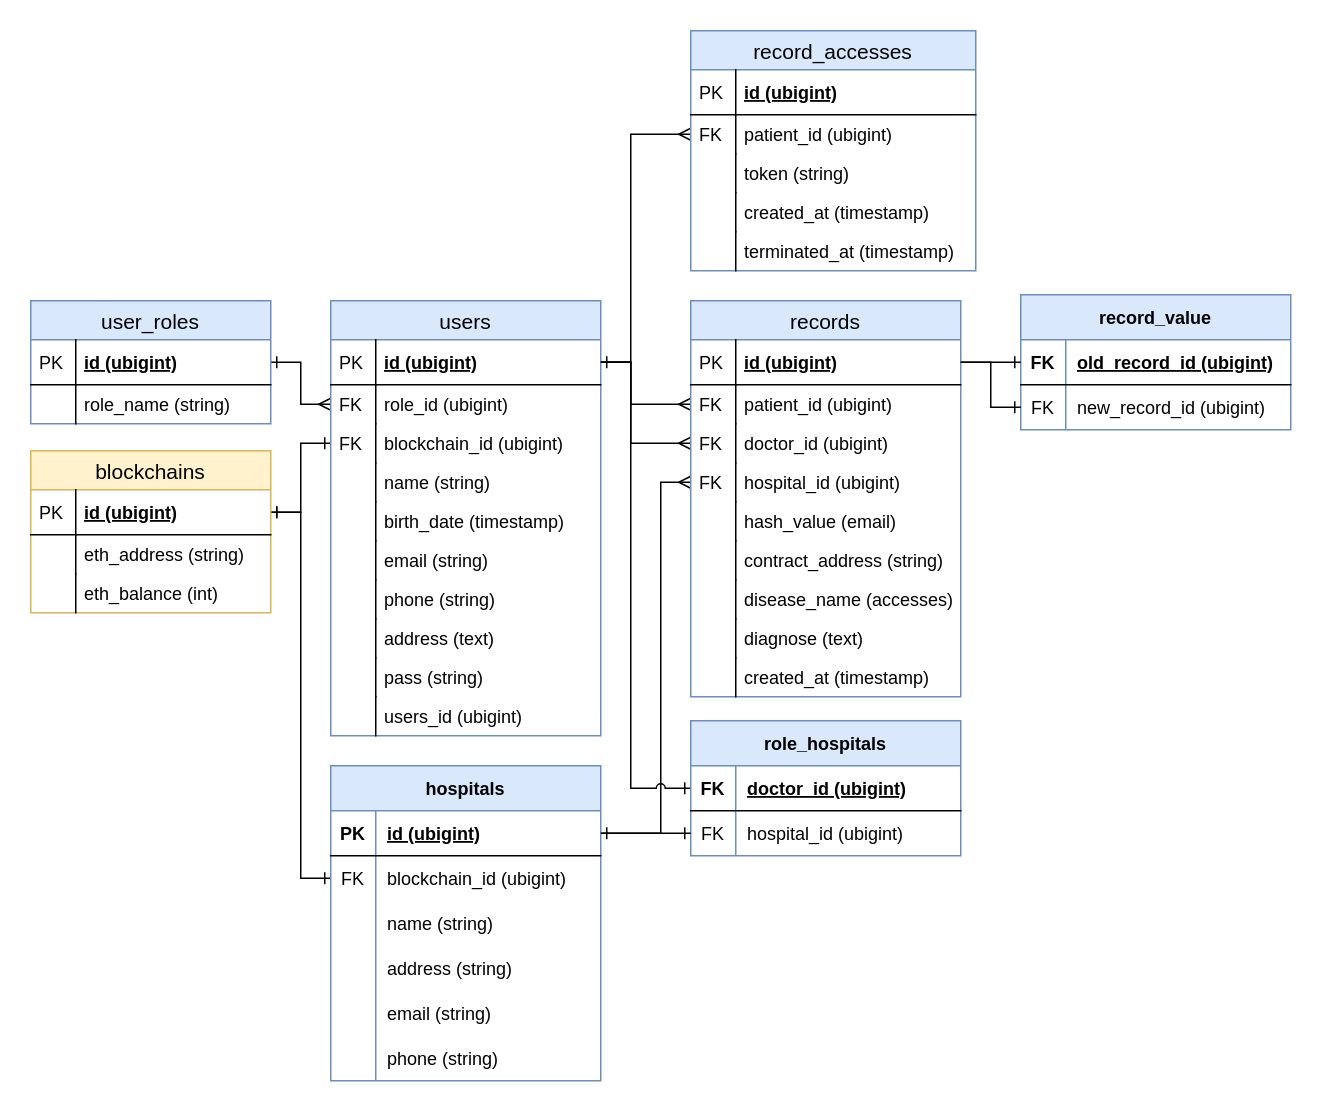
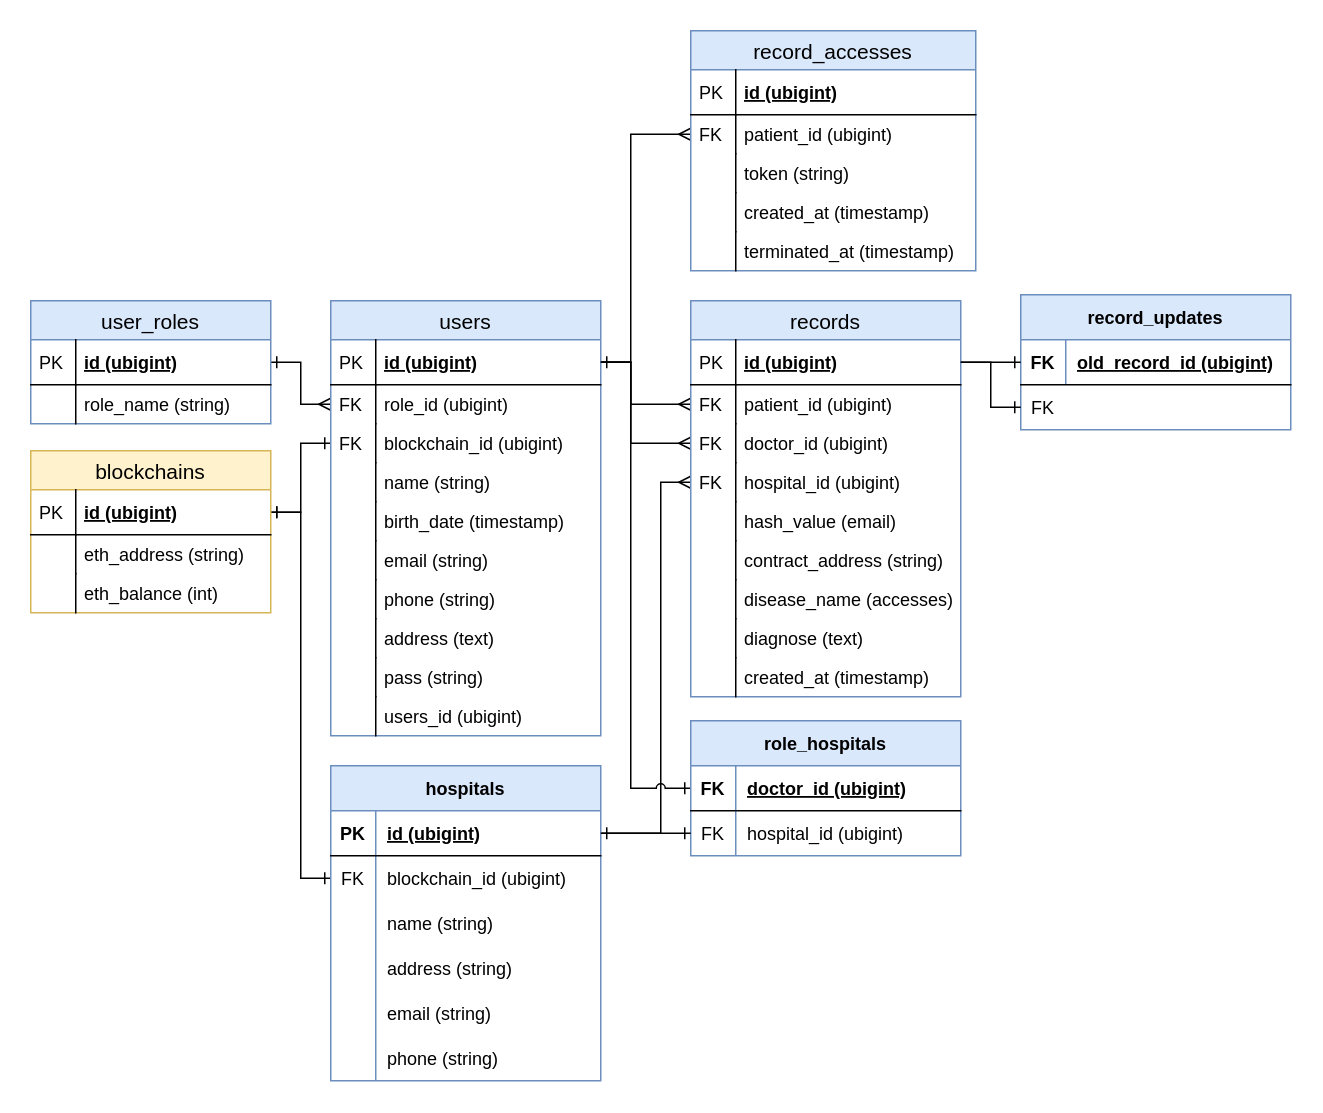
(1155, 318) -> (1155, 318)
(1178, 407) -> none
